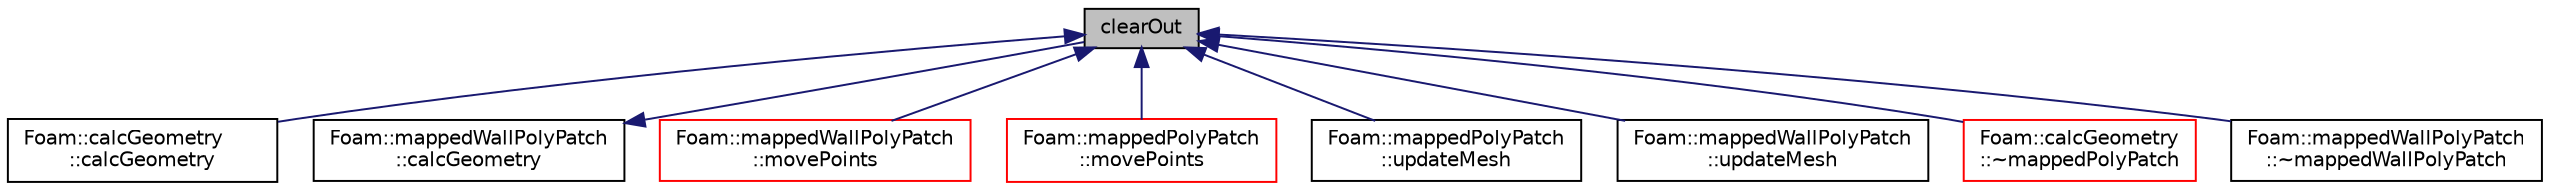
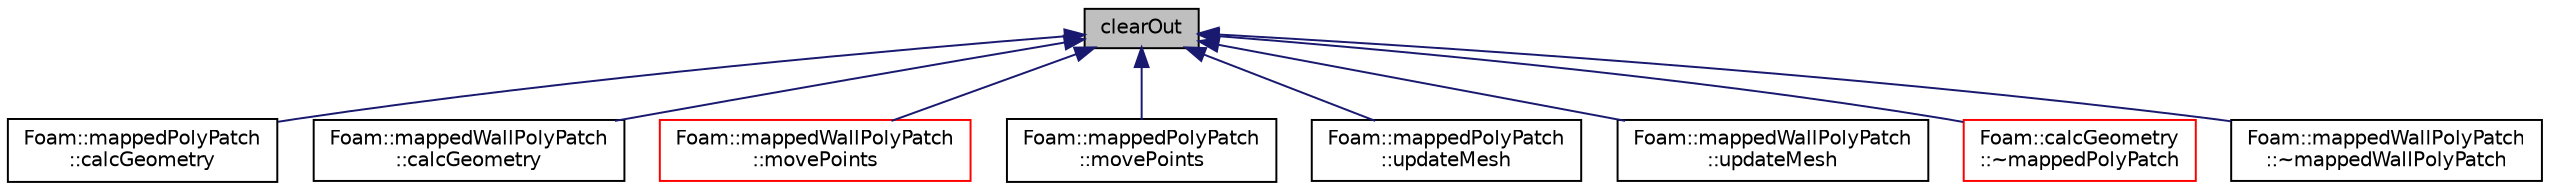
(865, 81) -> (840, 81)
(143, 150) -> (143, 150)
(1142, 150) -> (1142, 150)
